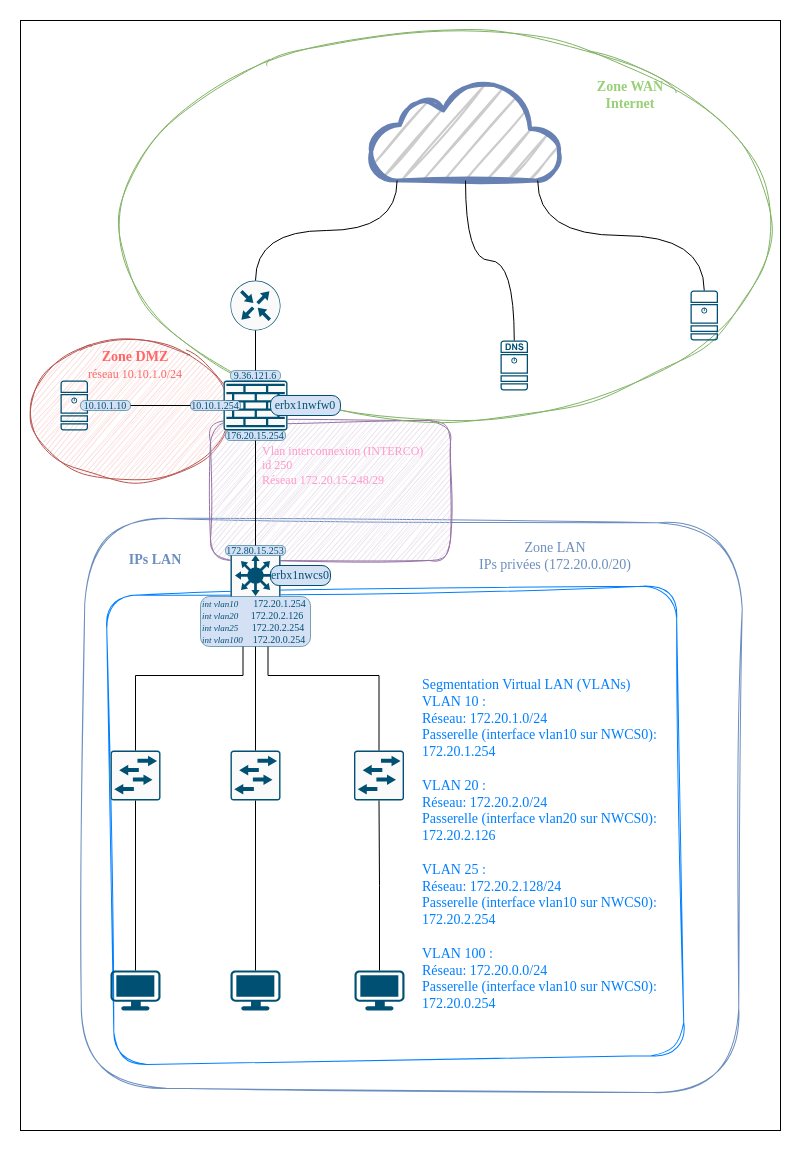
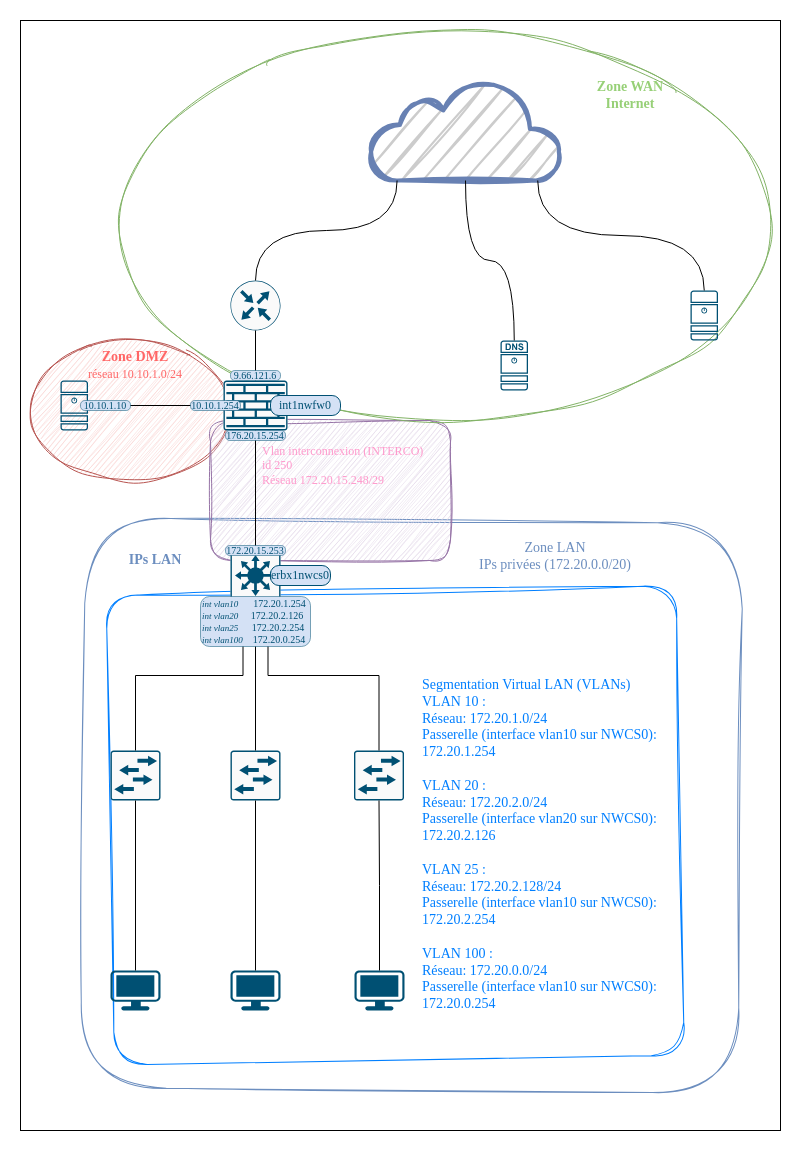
(256, 376) -> (256, 376)
(306, 406) -> (306, 406)
(256, 551) -> (256, 551)
